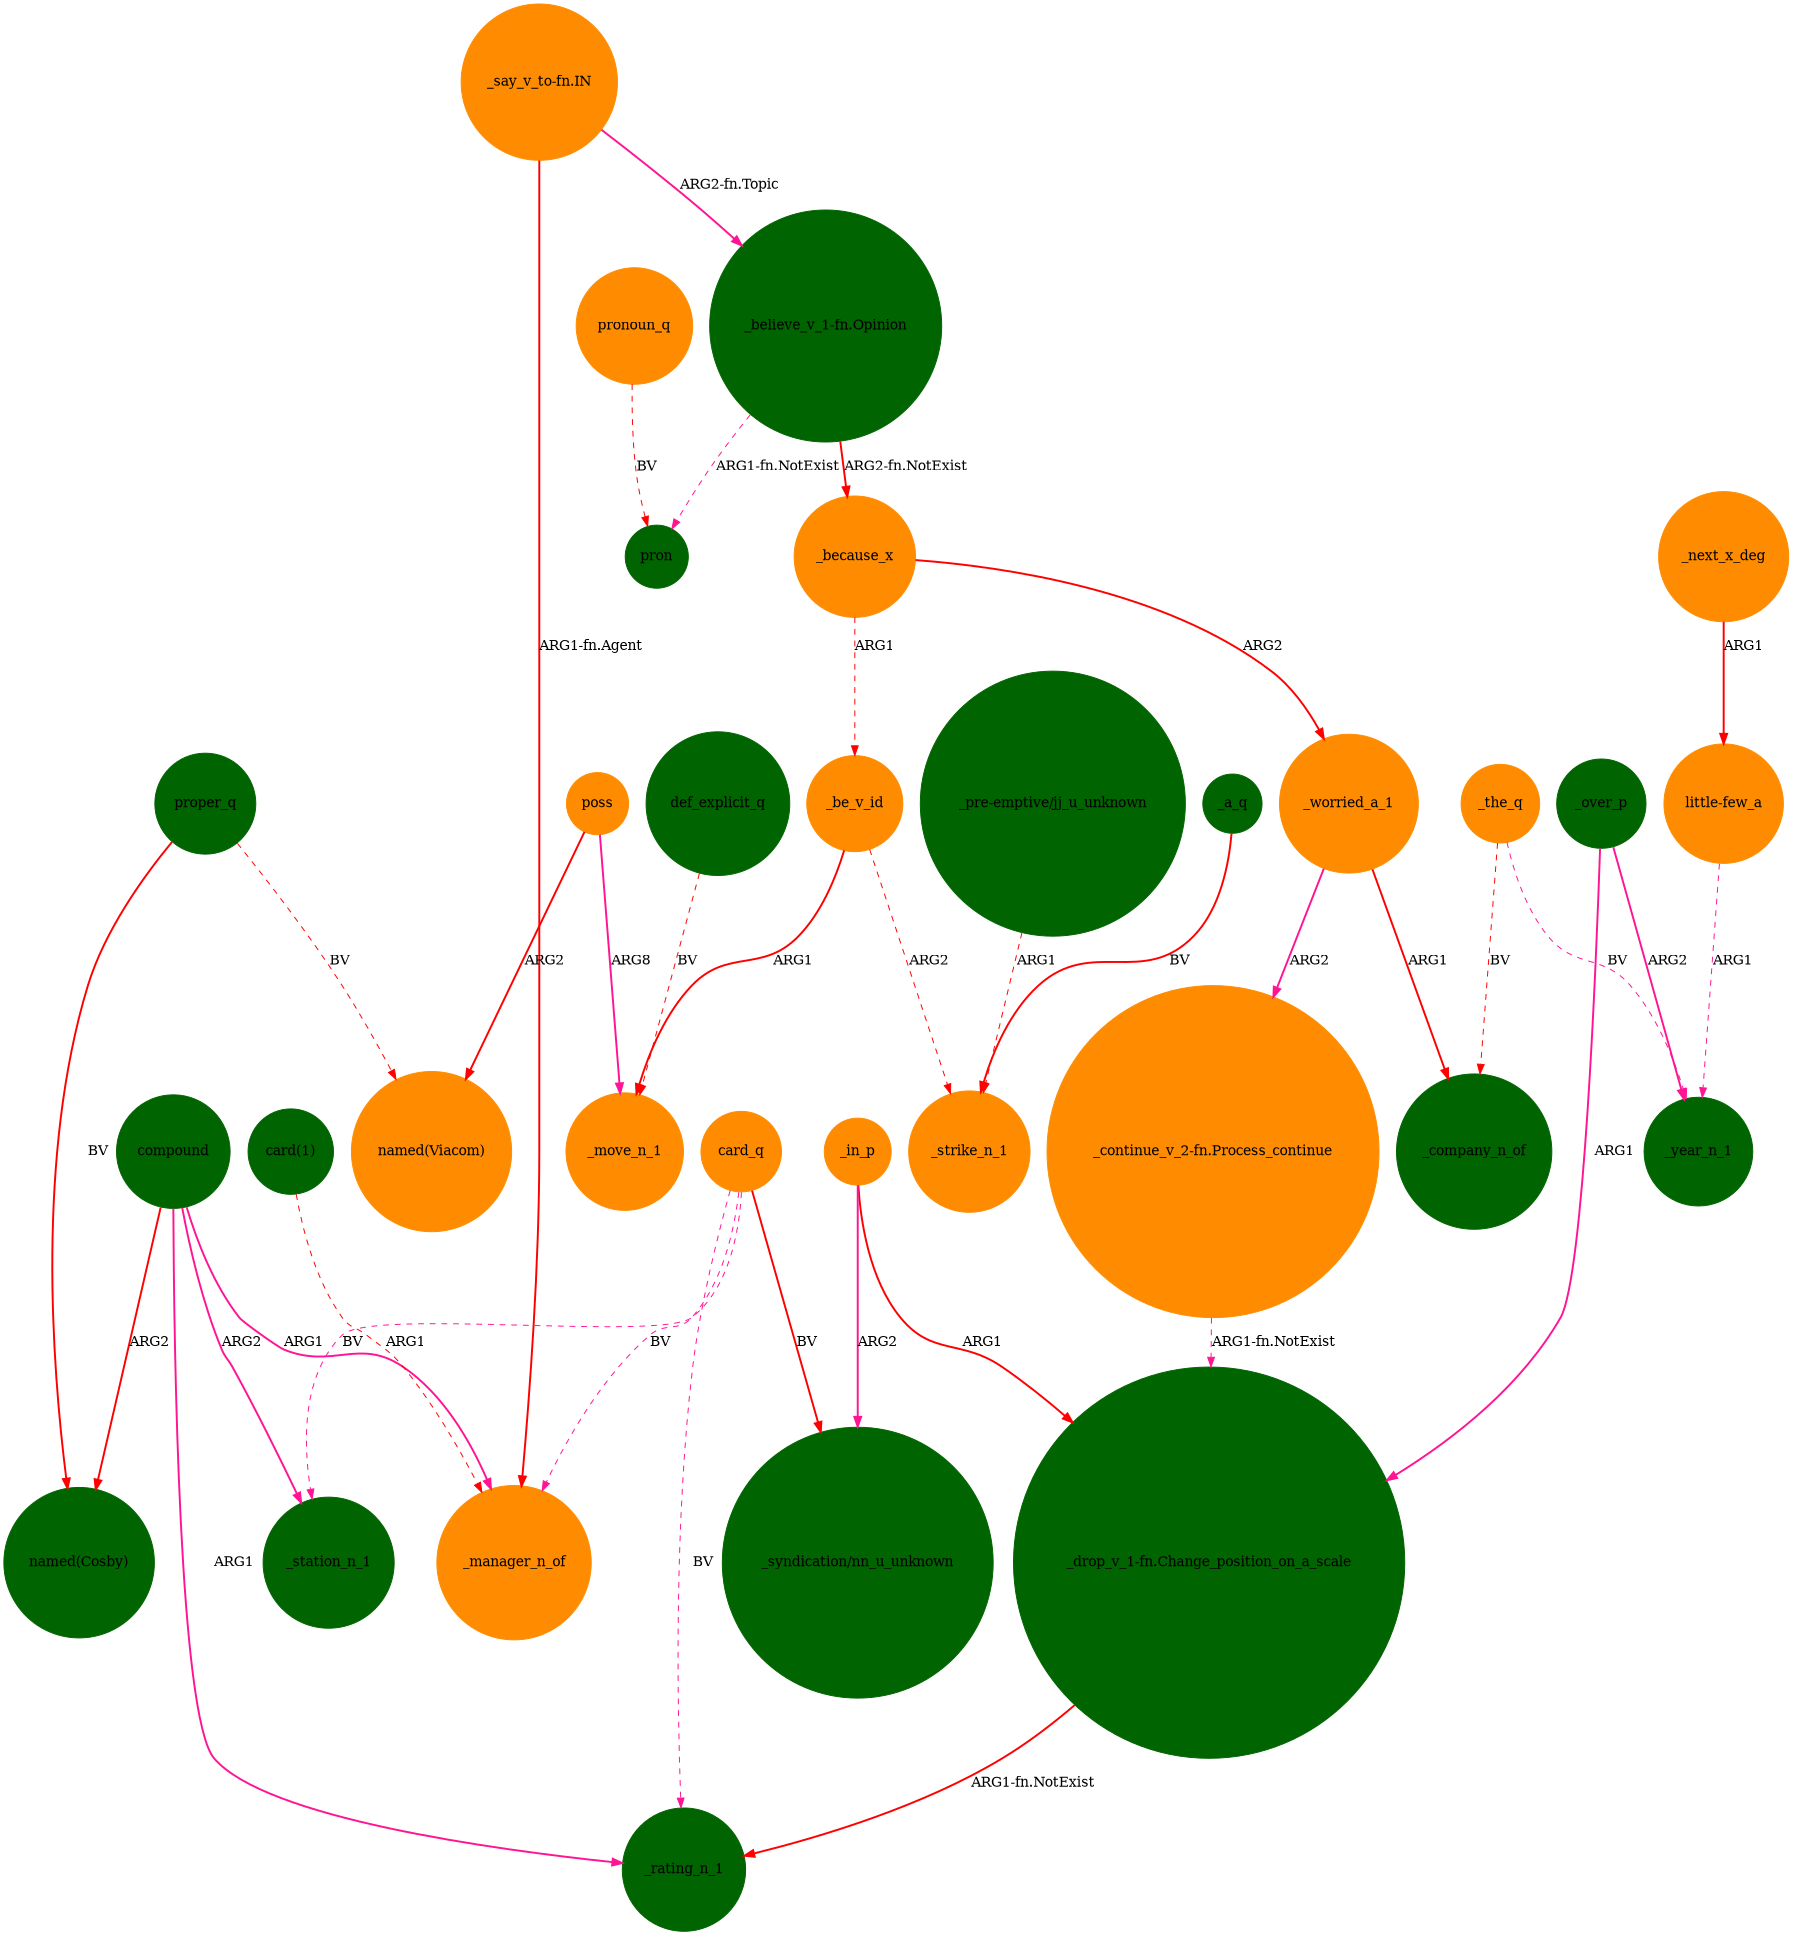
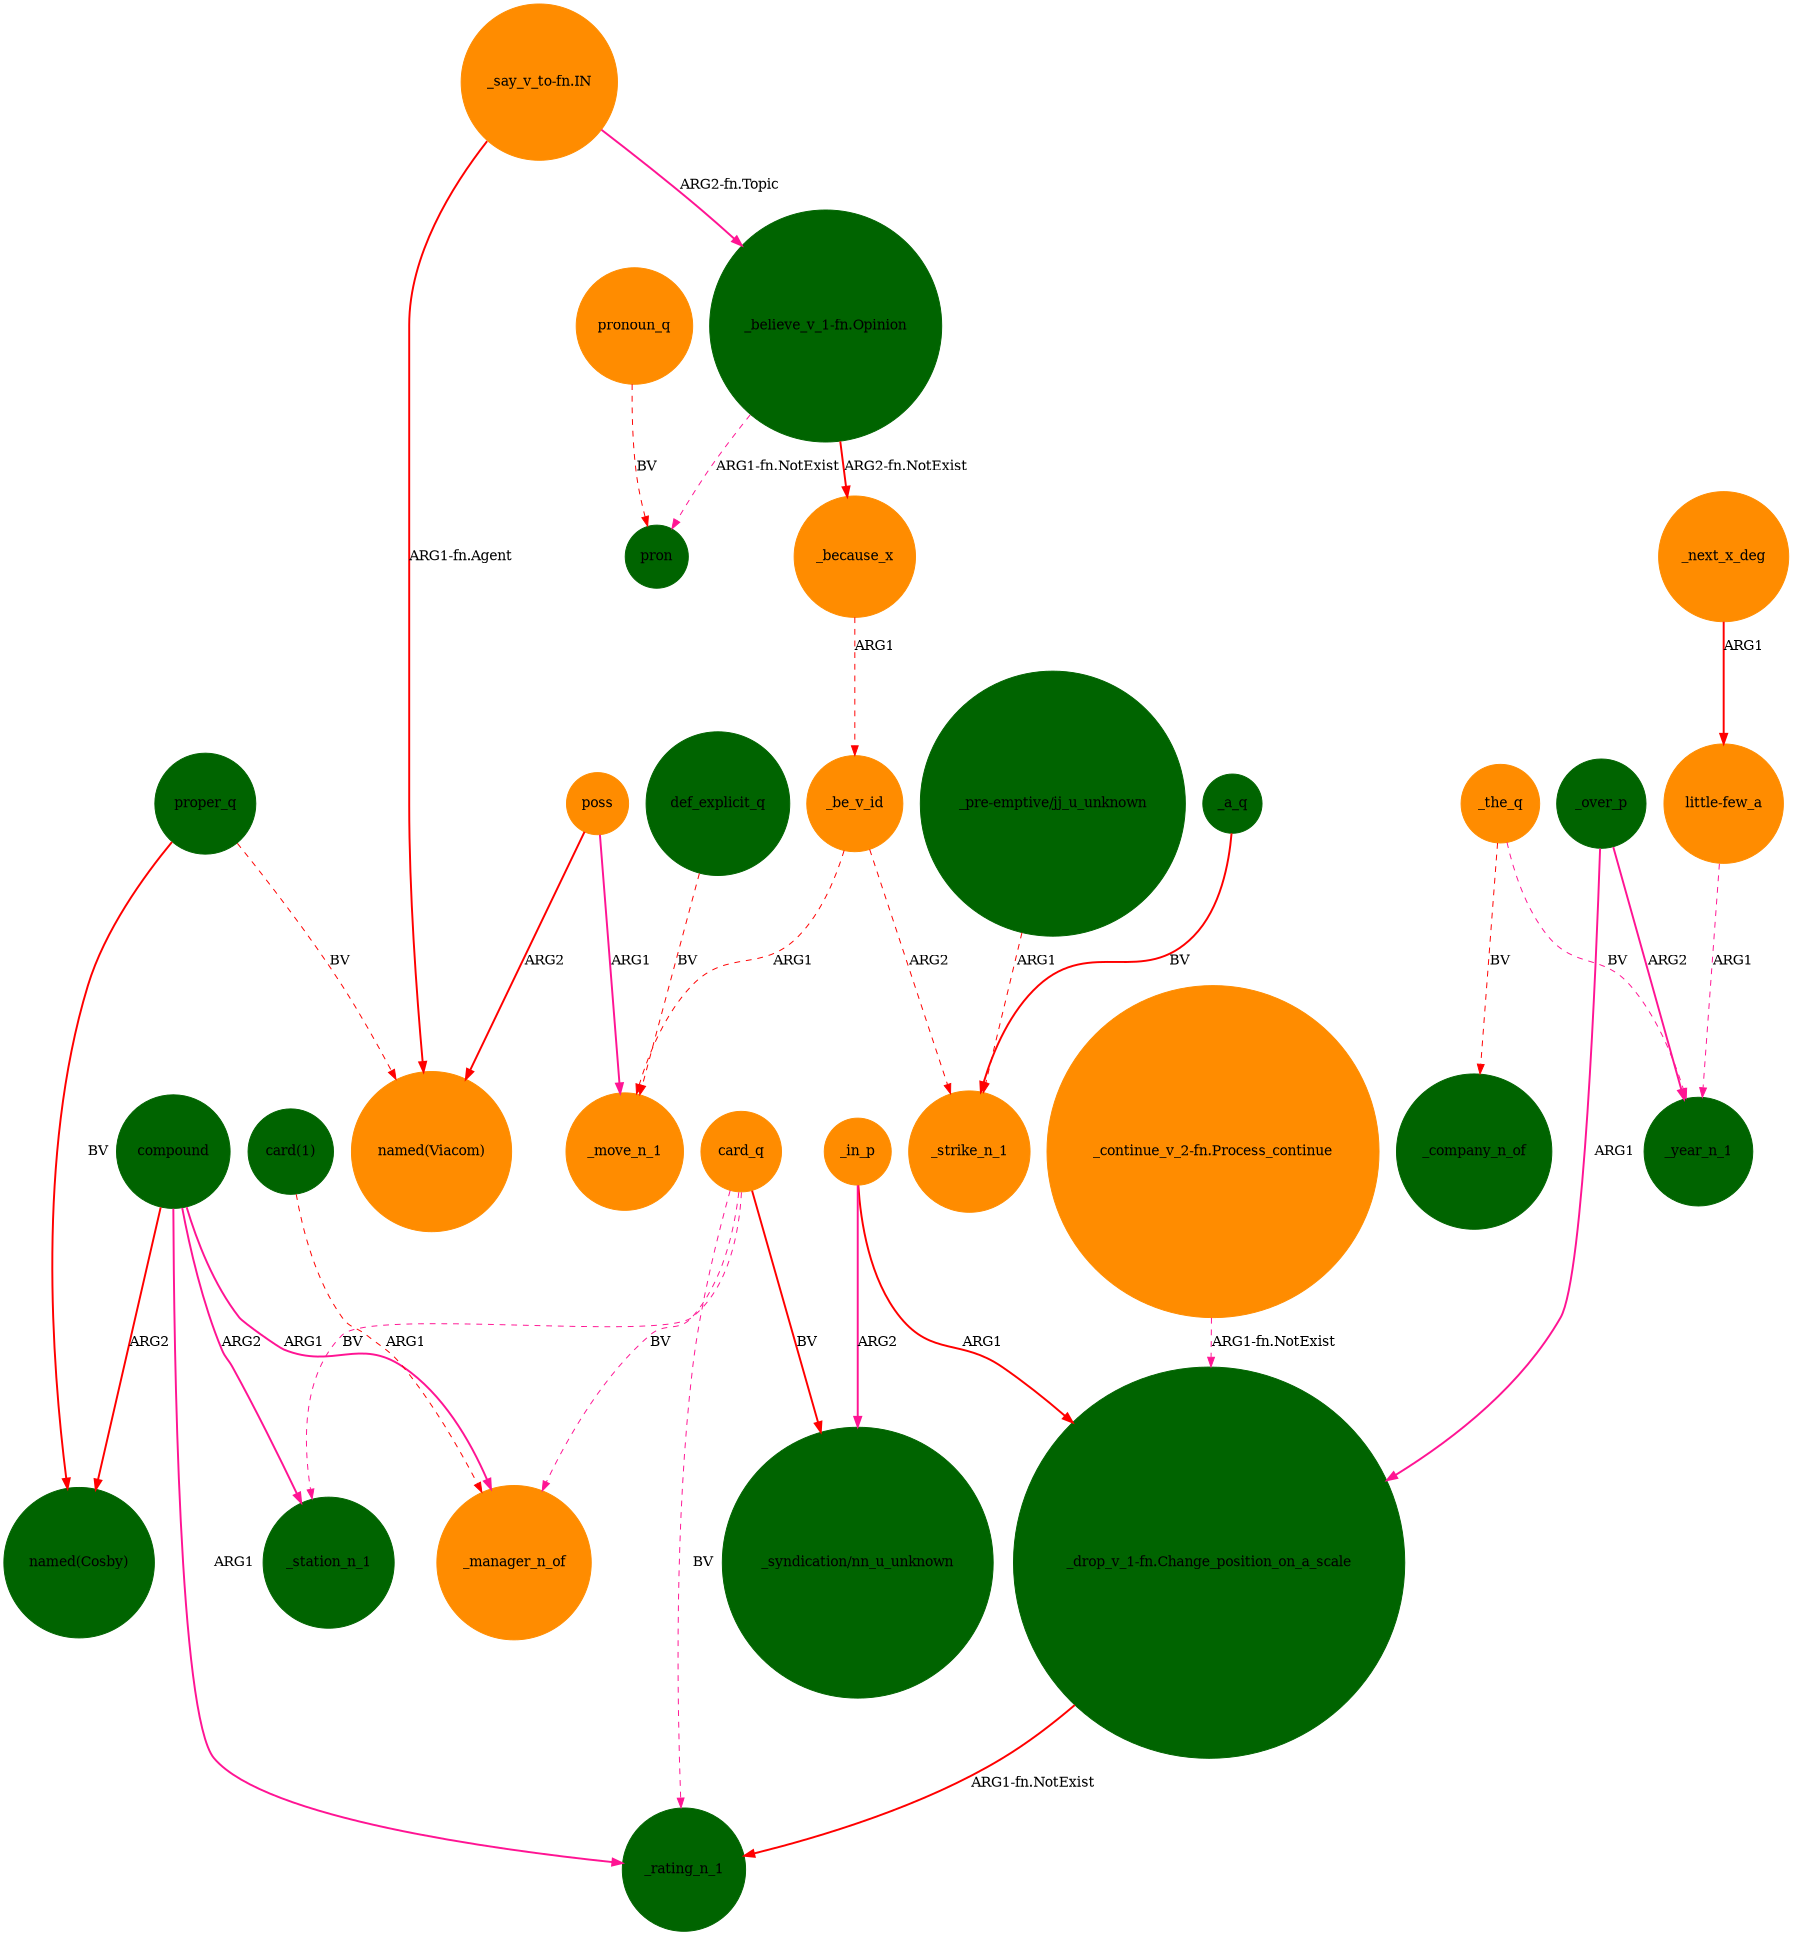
(1349, 804) -> none
(539, 819) -> (409, 592)
(631, 961) -> (631, 961)
(738, 962) -> (738, 962)
